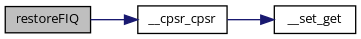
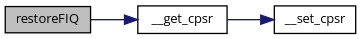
(182, 20) -> (182, 20)
(315, 20) -> (315, 20)
